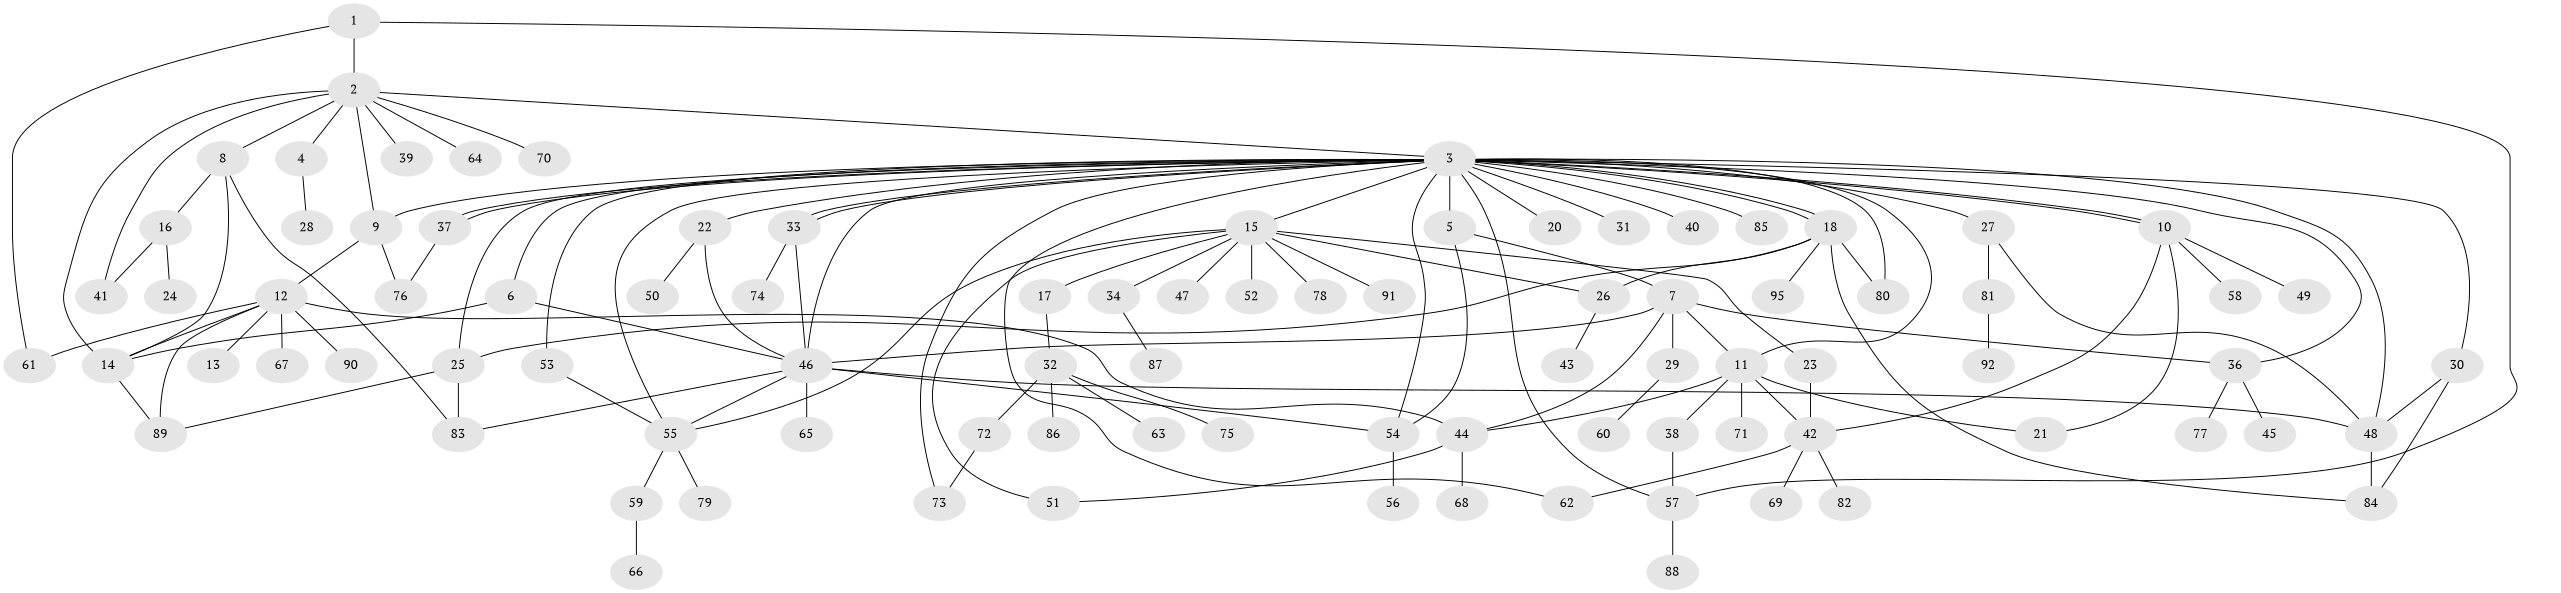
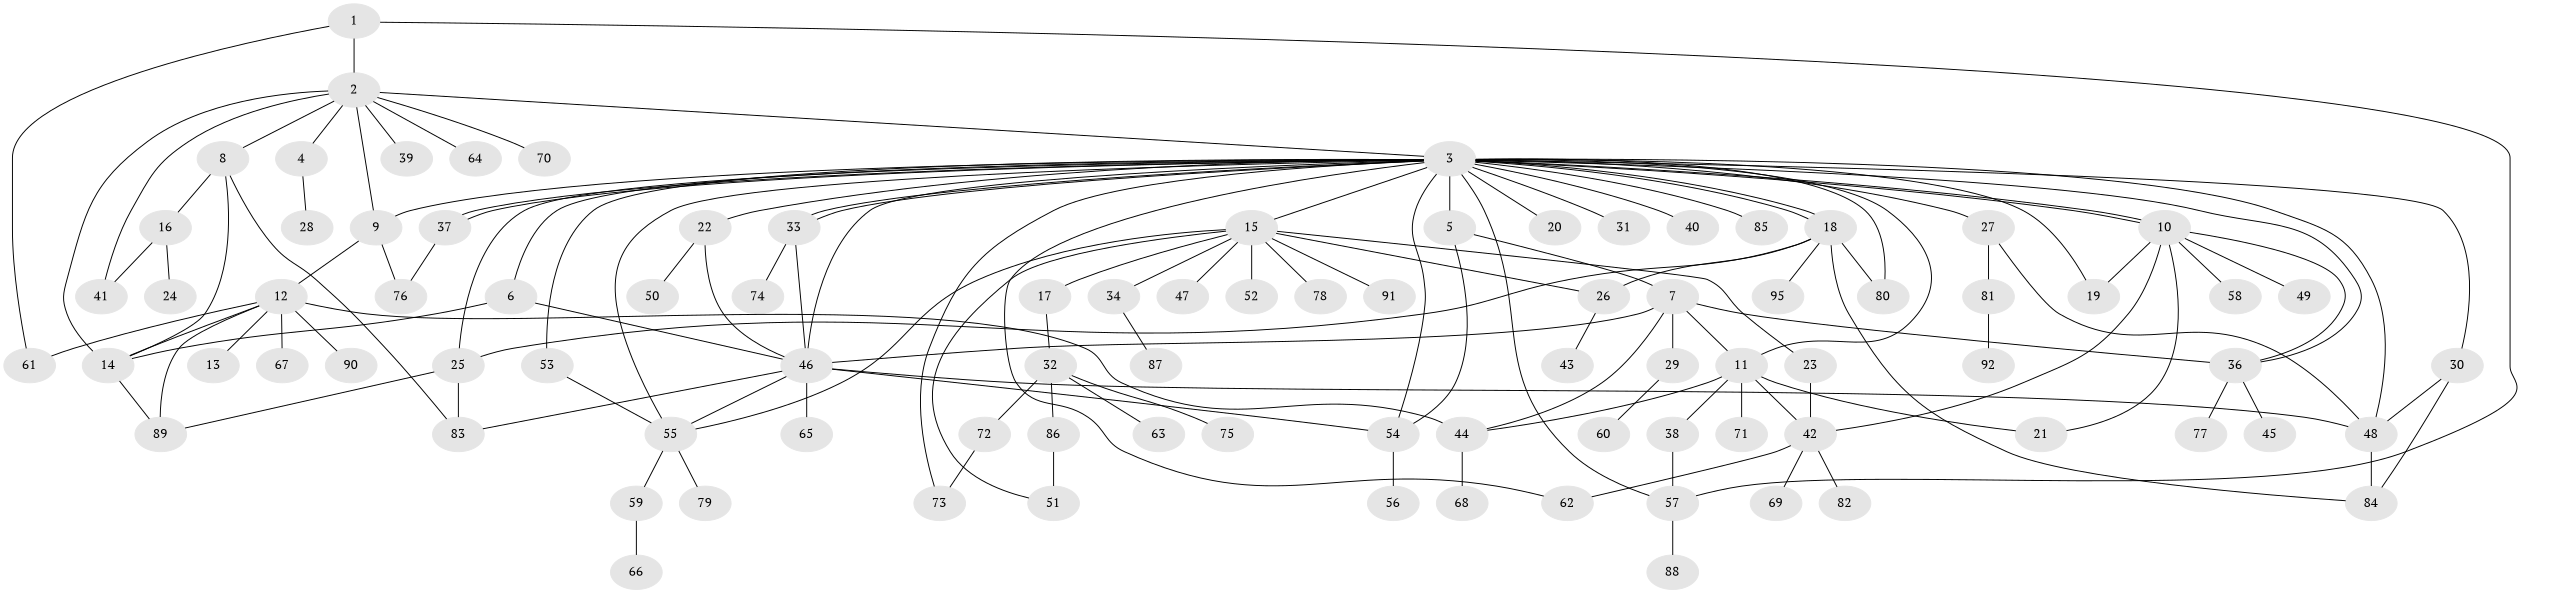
none -> (2328, 271)
none -> (2094, 297)
(1226, 490) -> (1054, 469)
